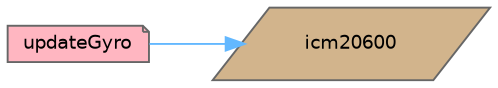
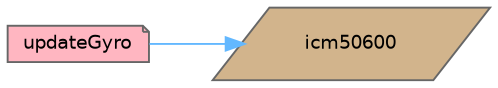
(351, 44) -> (351, 44)
